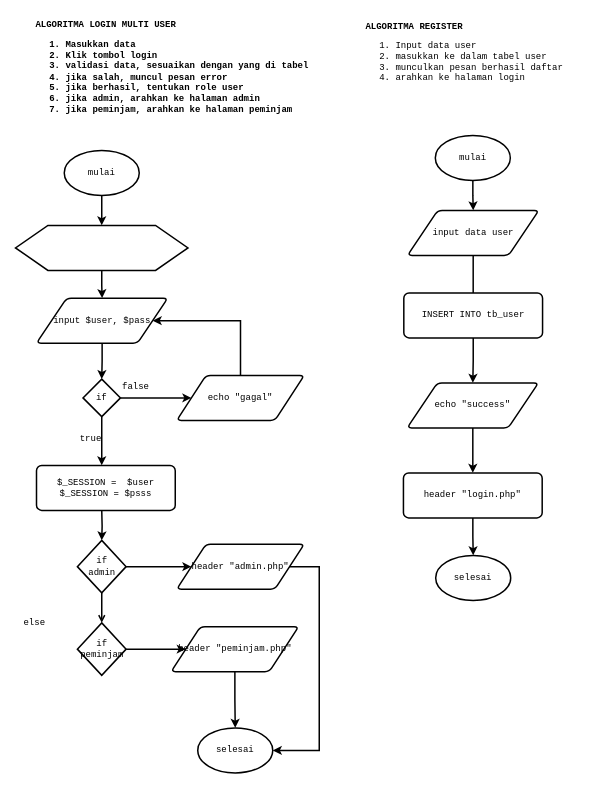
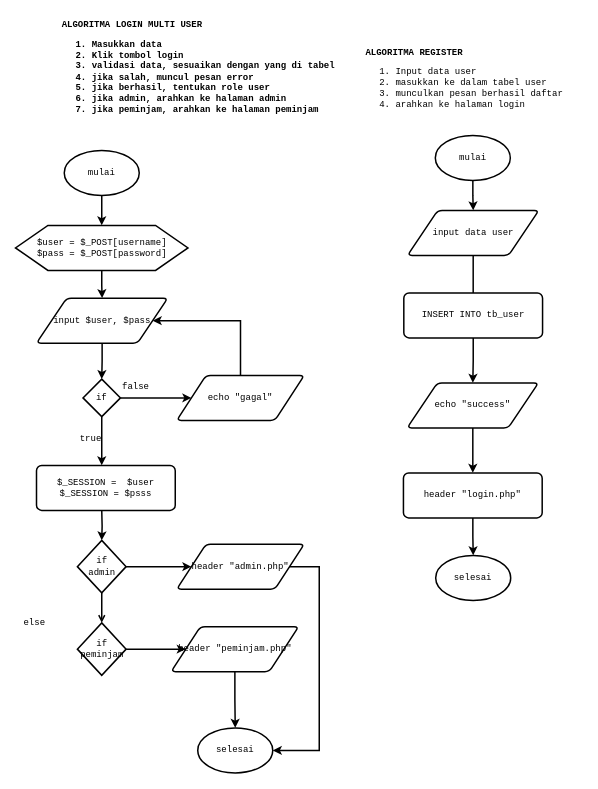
(473, 57) -> (473, 83)
(180, 72) -> (207, 72)
none -> (102, 248)
